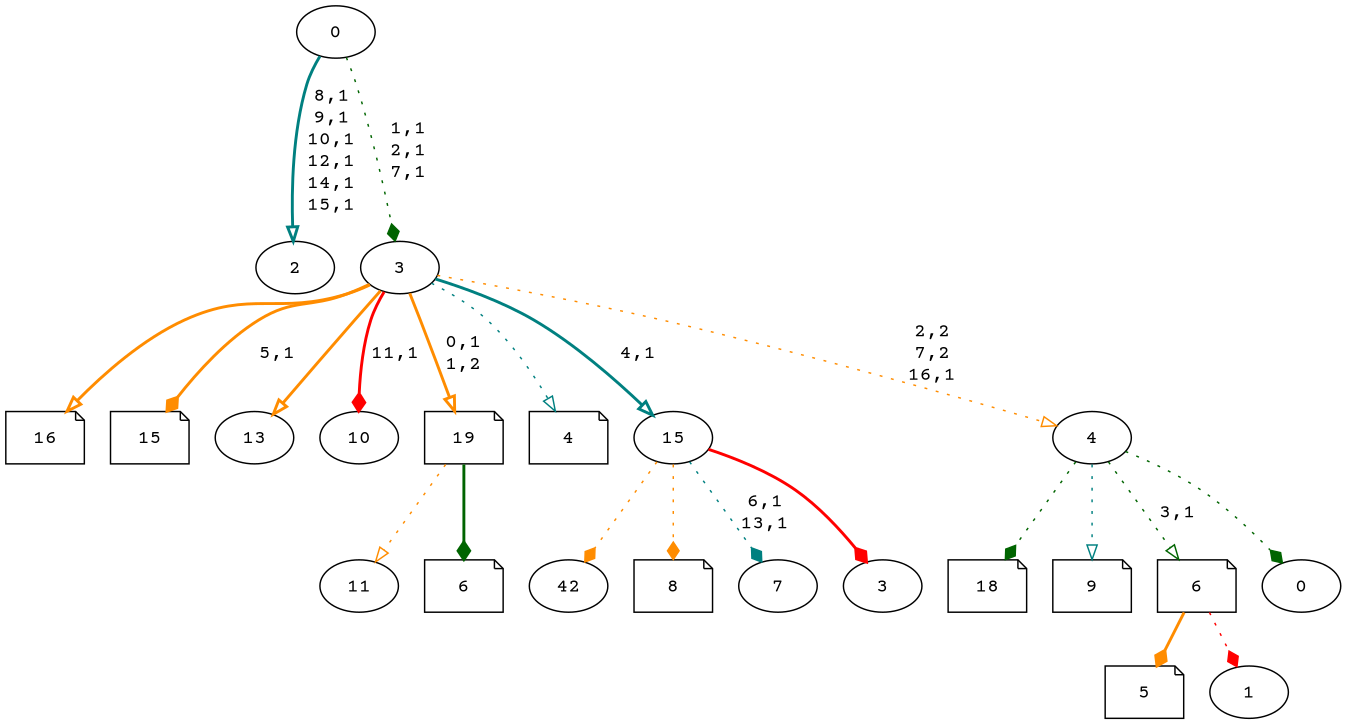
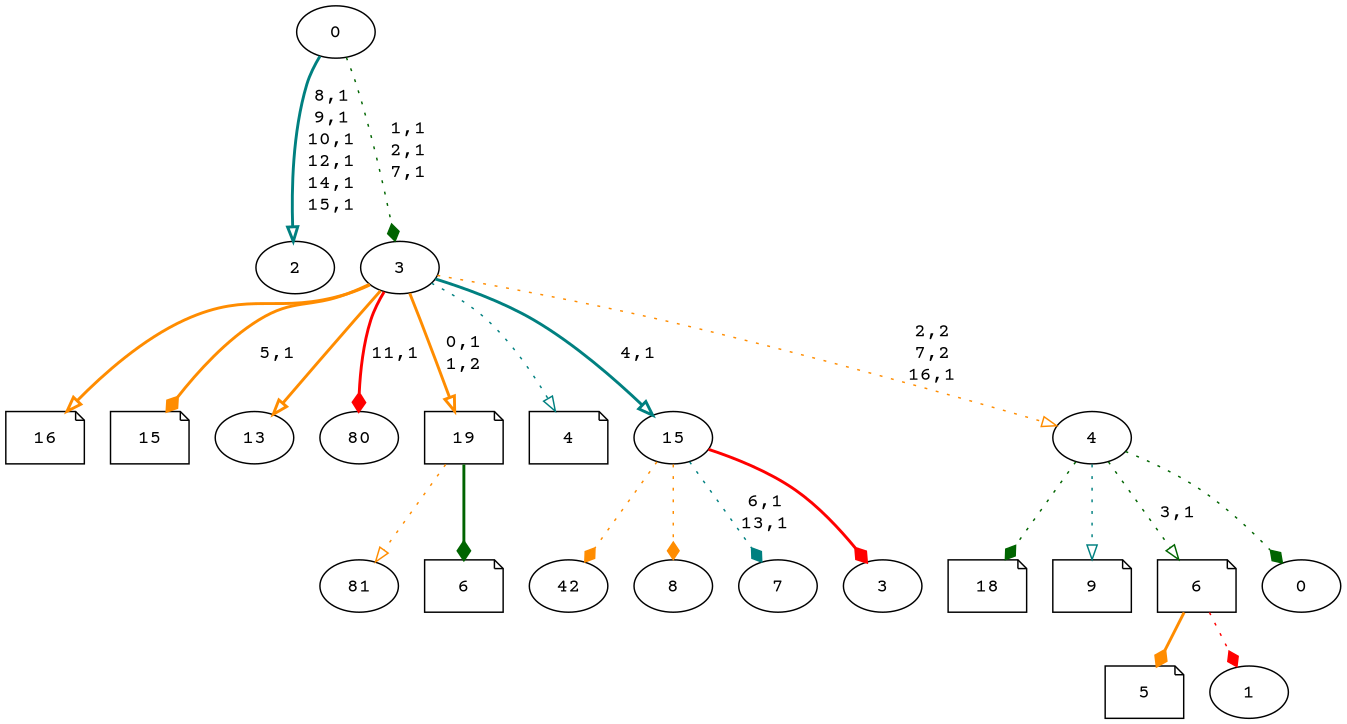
(359, 438) -> (359, 438)
(359, 586) -> (359, 586)
(673, 586) -> (673, 586)
